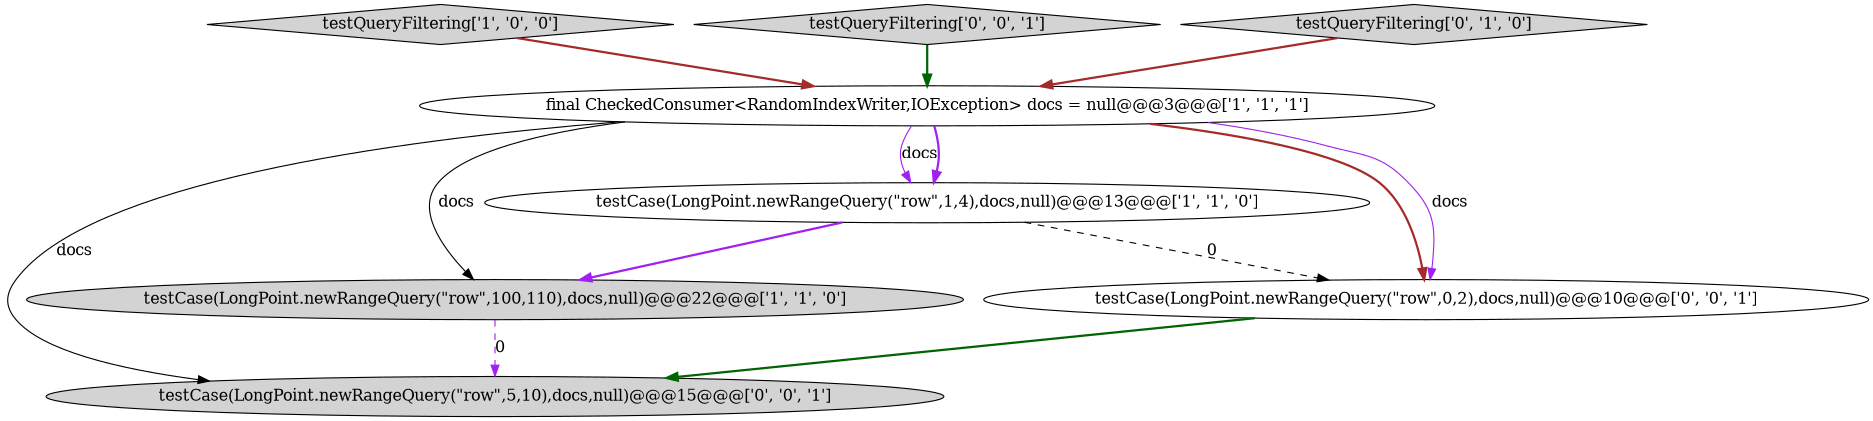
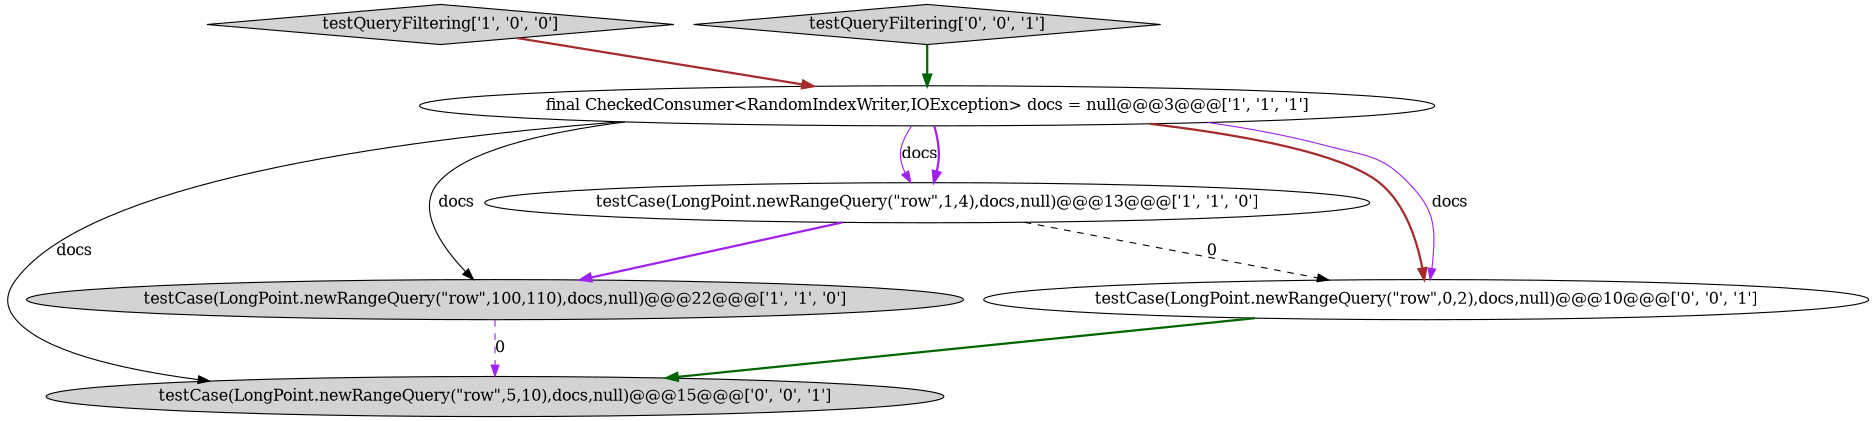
(1414, 25) -> none
